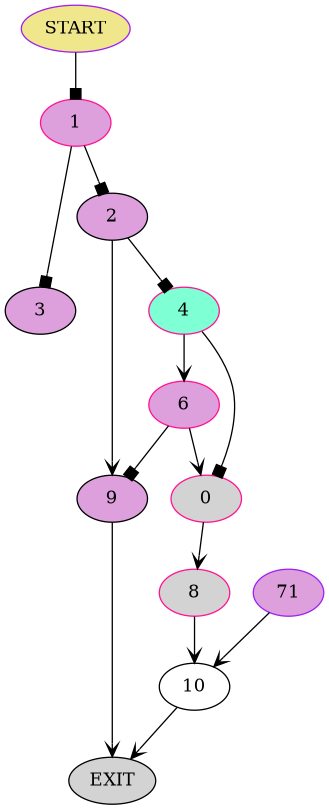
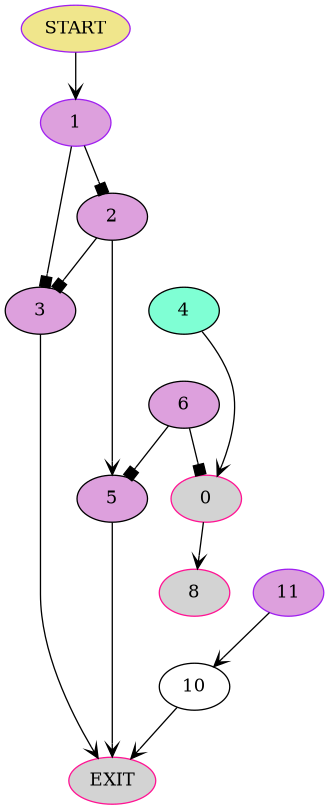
(76, 69) -> (76, 69)
(76, 123) -> (76, 123)
(144, 259) -> (80, 259)
(184, 311) -> (184, 311)
(184, 351) -> none
(234, 394) -> (234, 394)
(184, 405) -> (184, 405)
(194, 445) -> (194, 445)
(112, 499) -> (112, 499)
none -> (40, 546)
(289, 593) -> (289, 593)
(195, 633) -> none
(112, 781) -> (112, 781)
